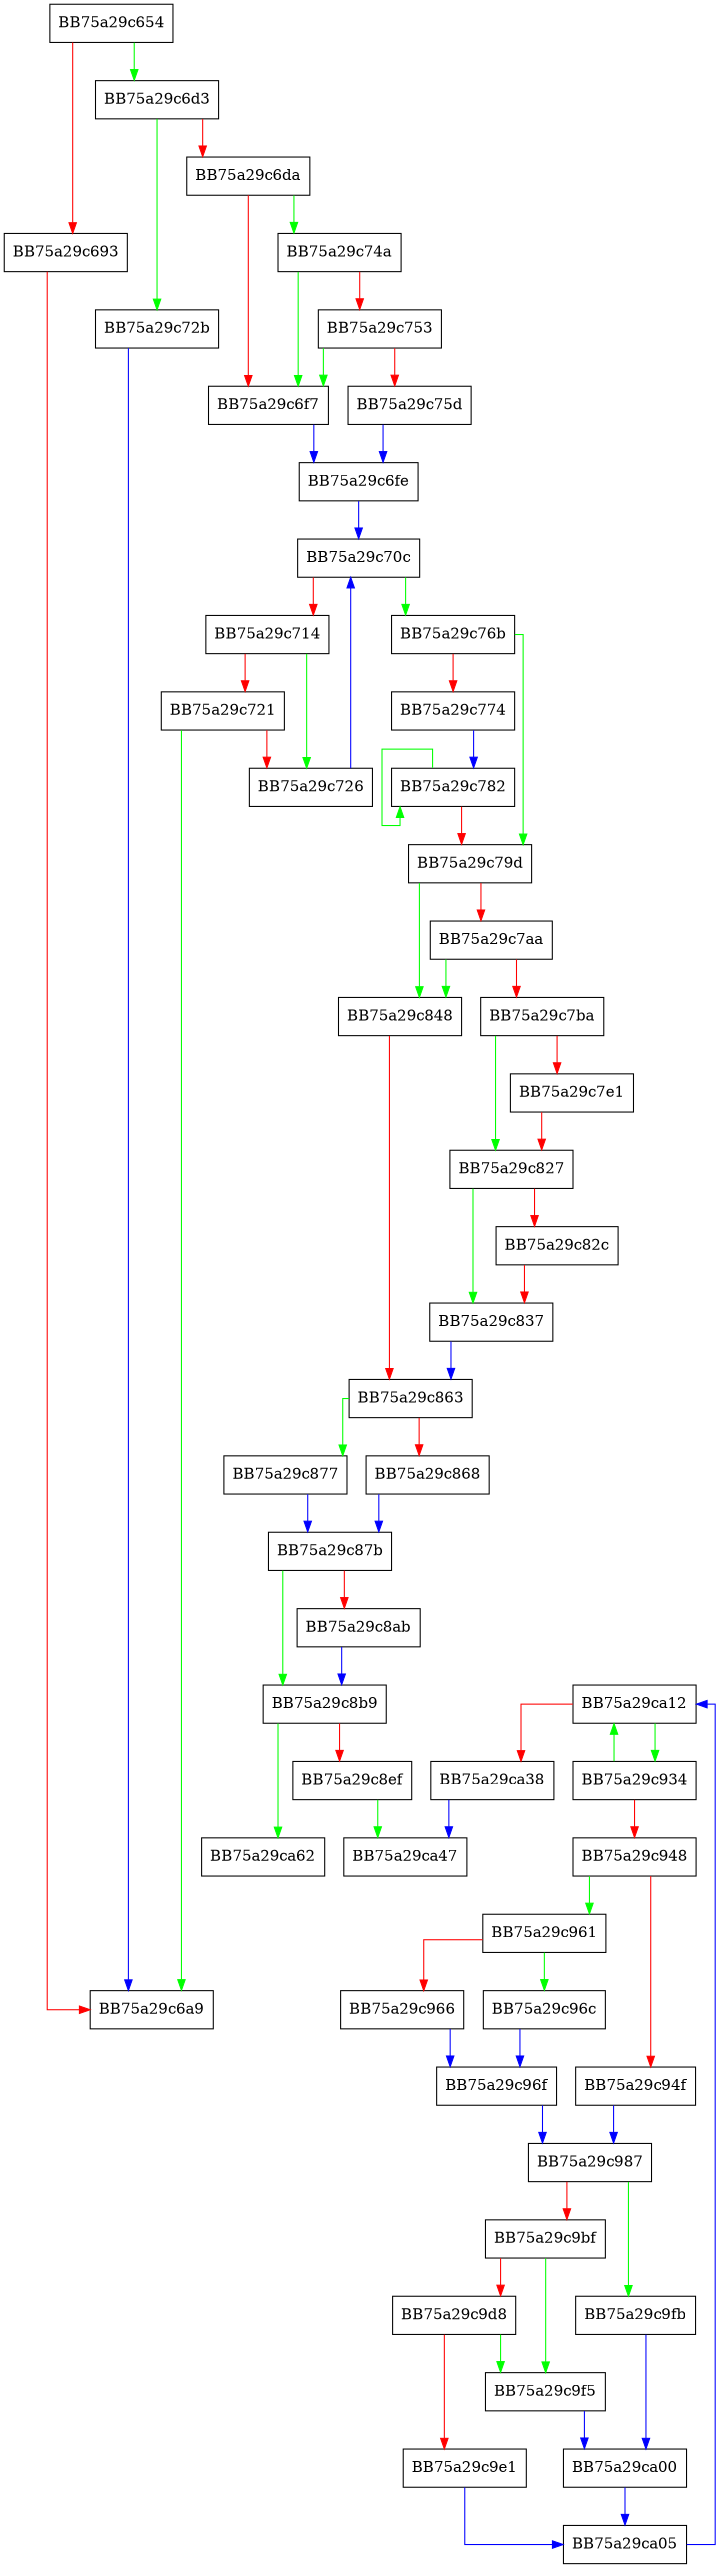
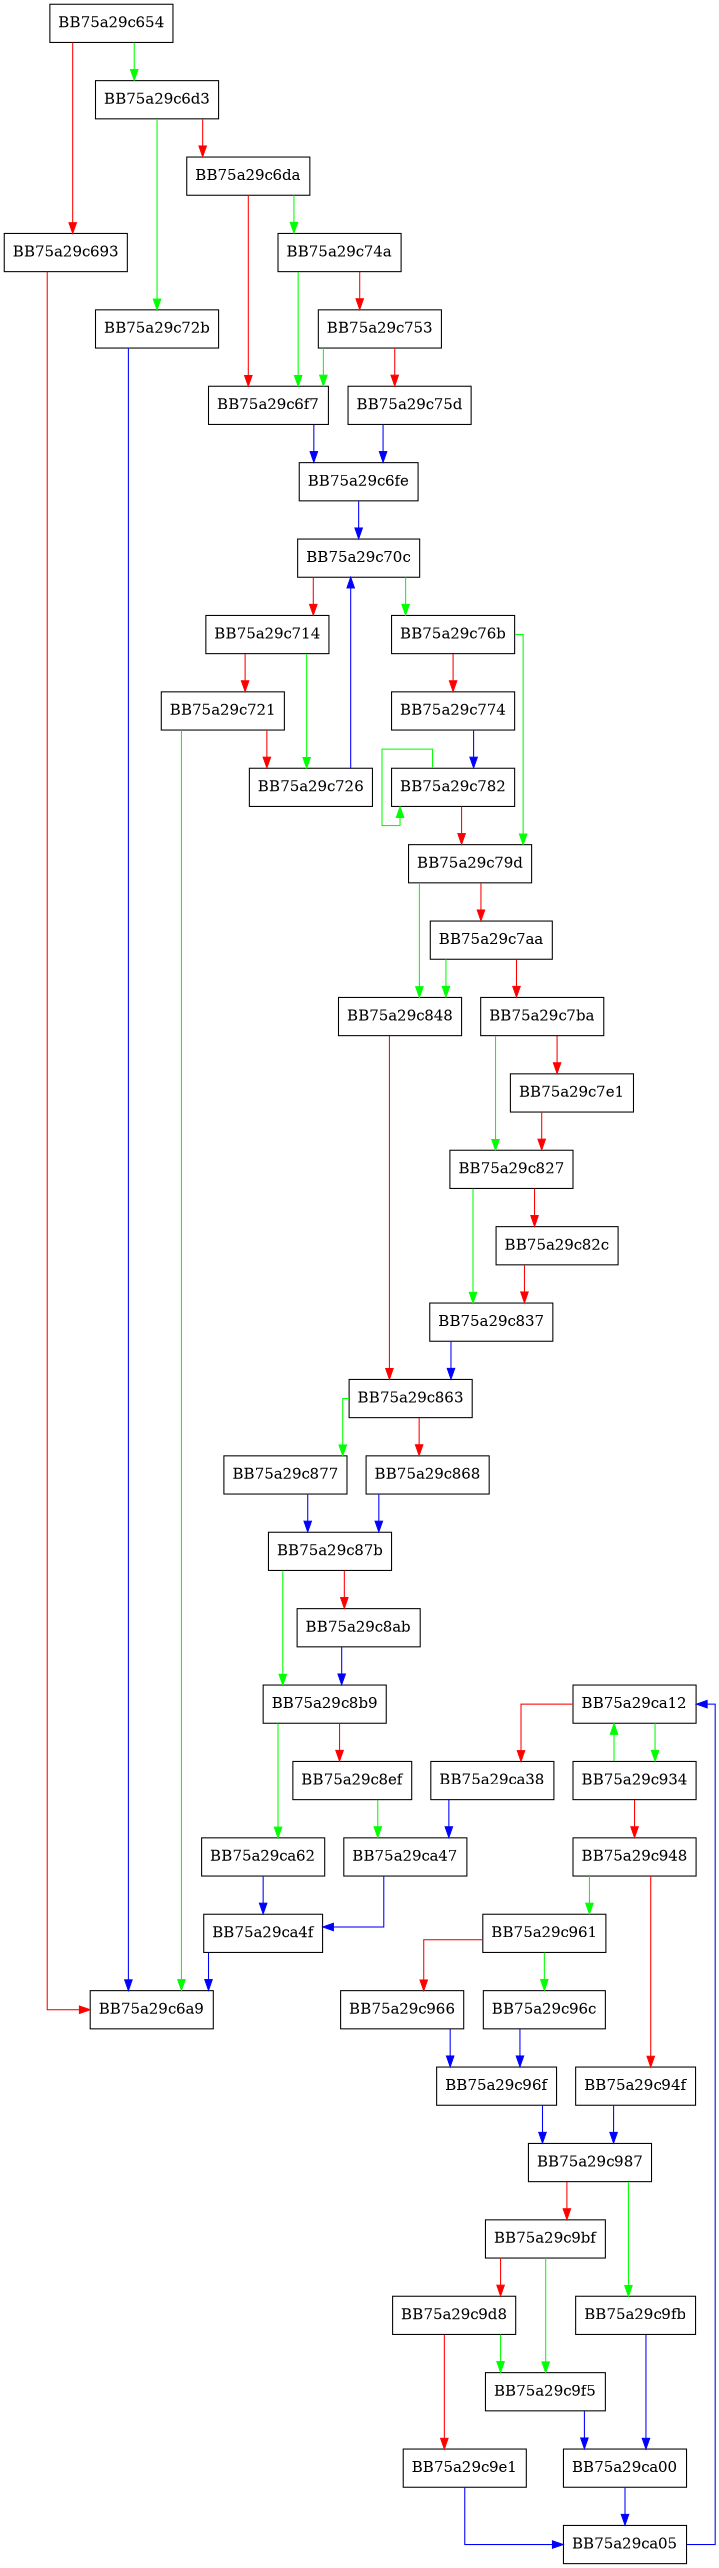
none -> (263, 1933)
